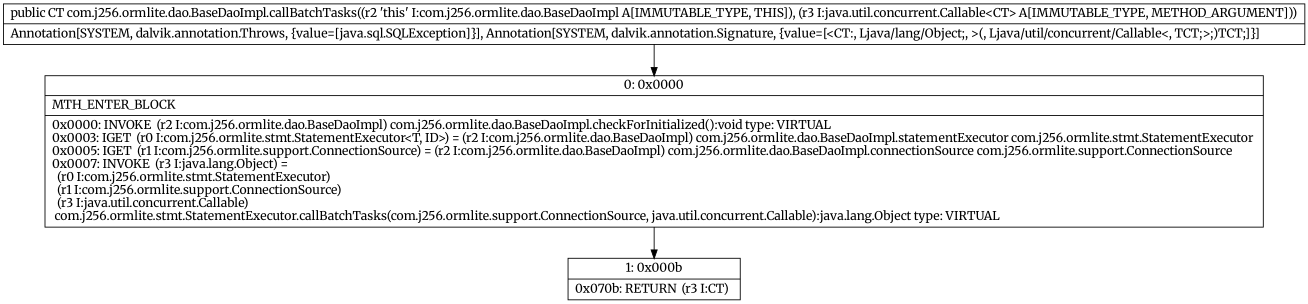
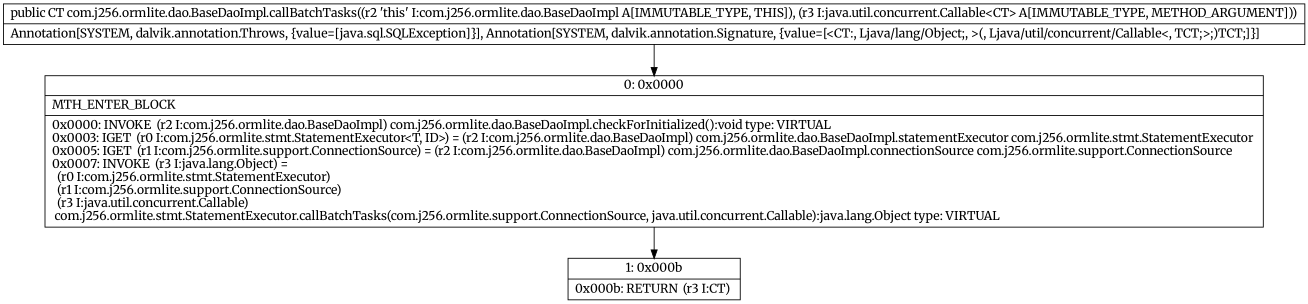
(653, 289) -> (654, 289)
